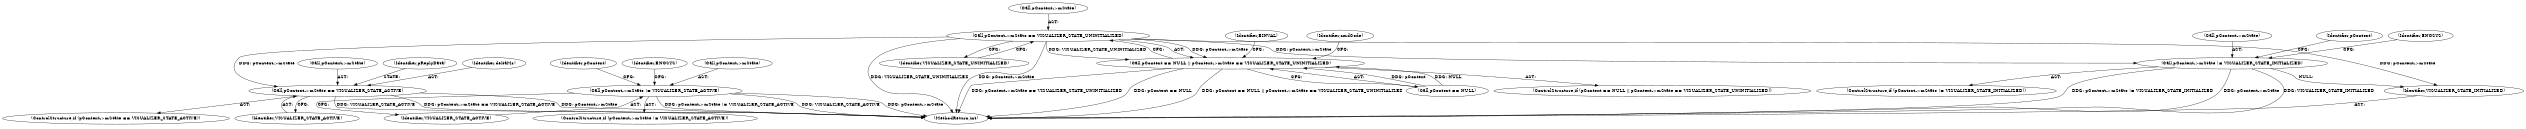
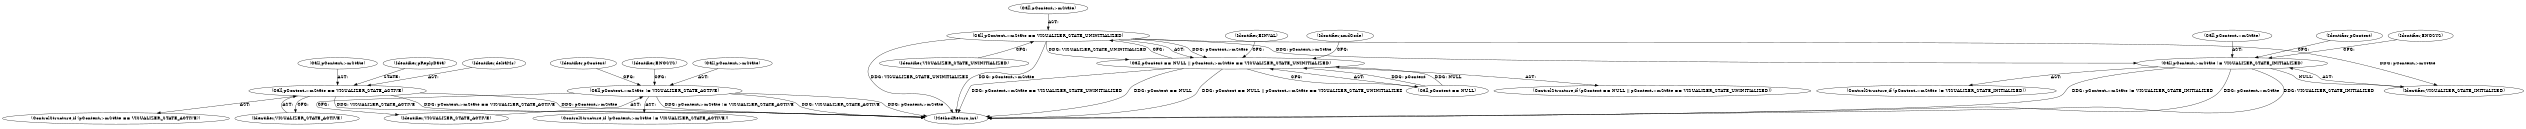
(565, 42) -> none
(989, 47) -> none
(1883, 113) -> (2347, 82)
